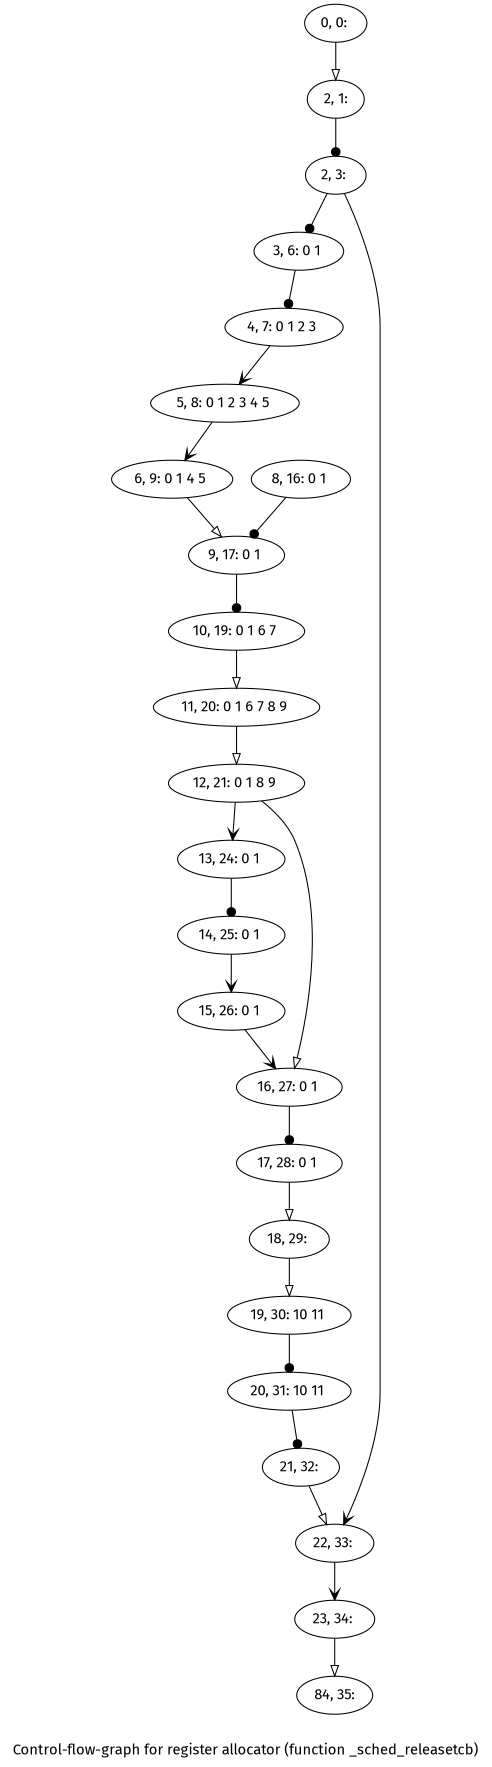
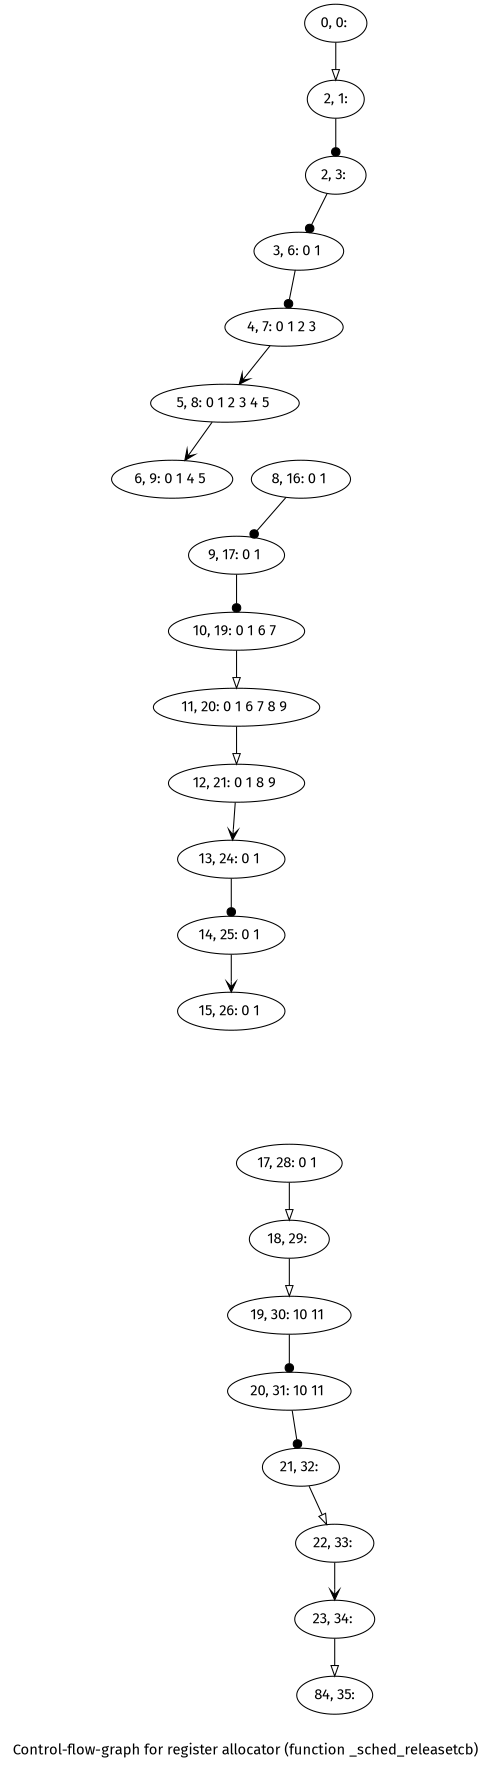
(201, 513) -> none
(380, 854) -> none
(289, 1087) -> none
